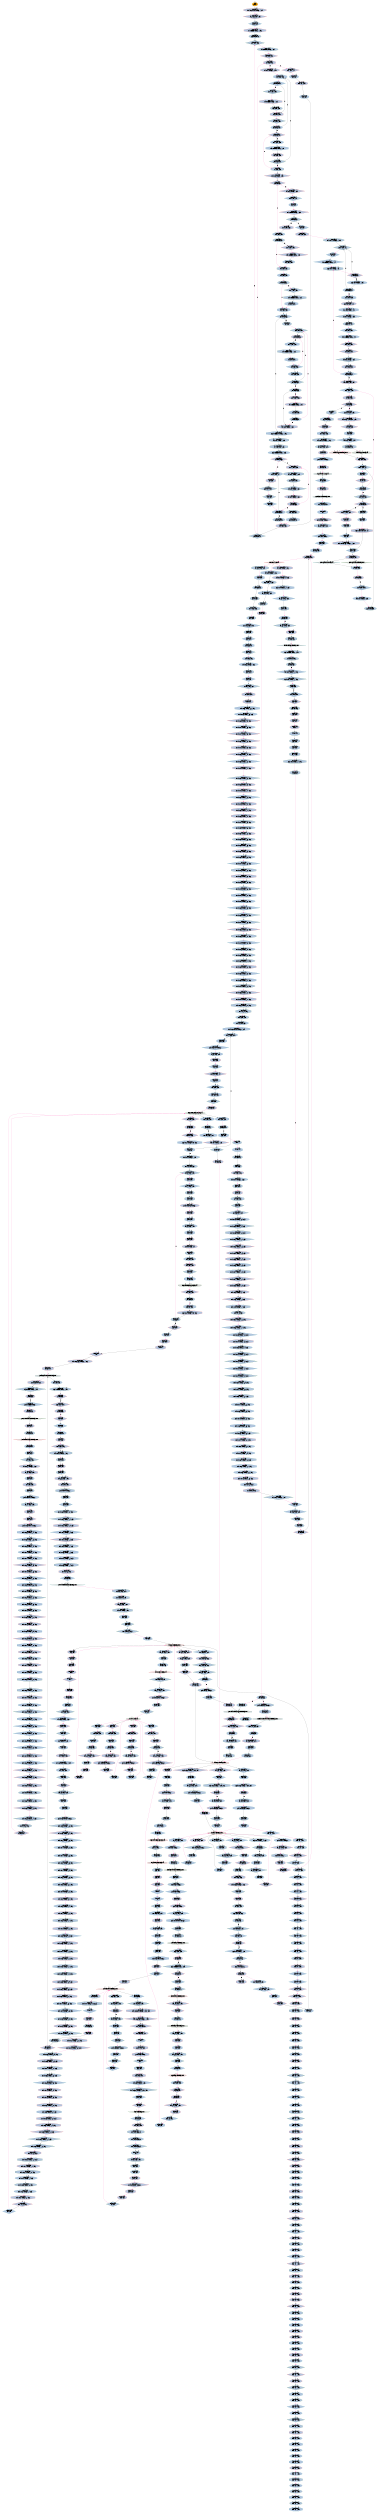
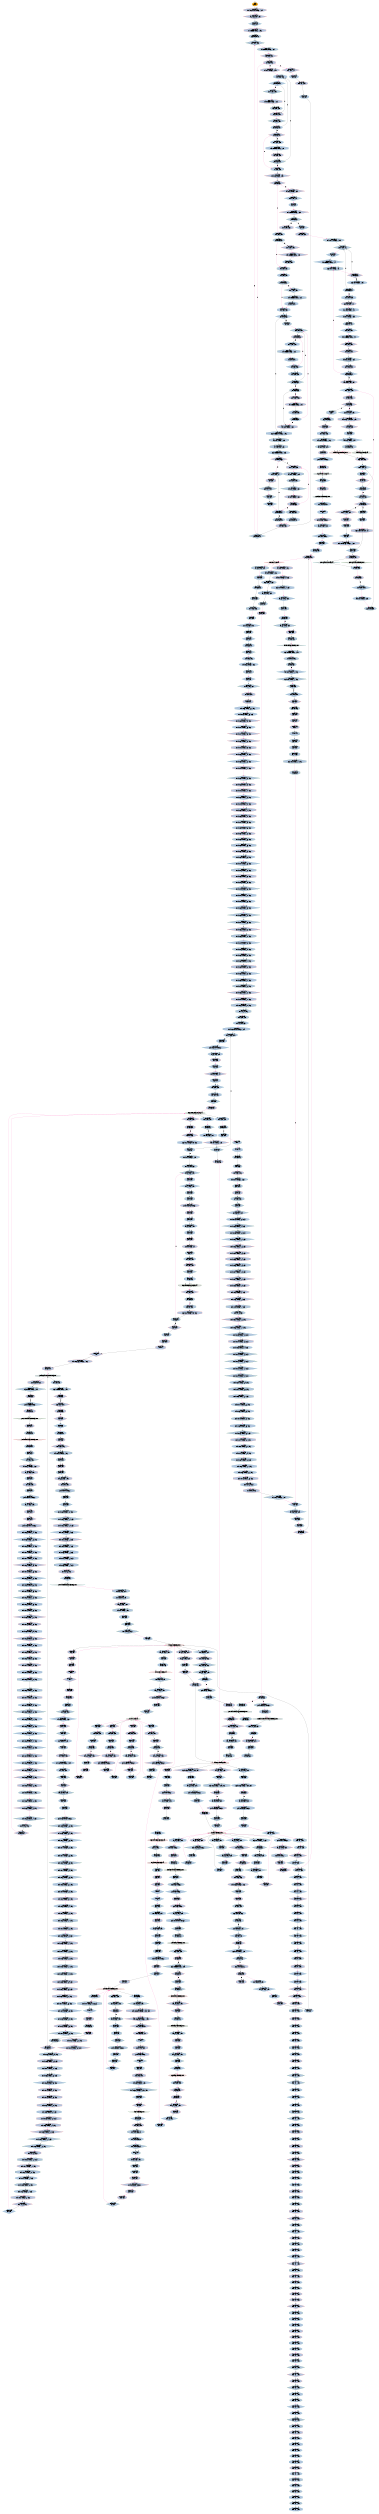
(160, 1826) -> none
